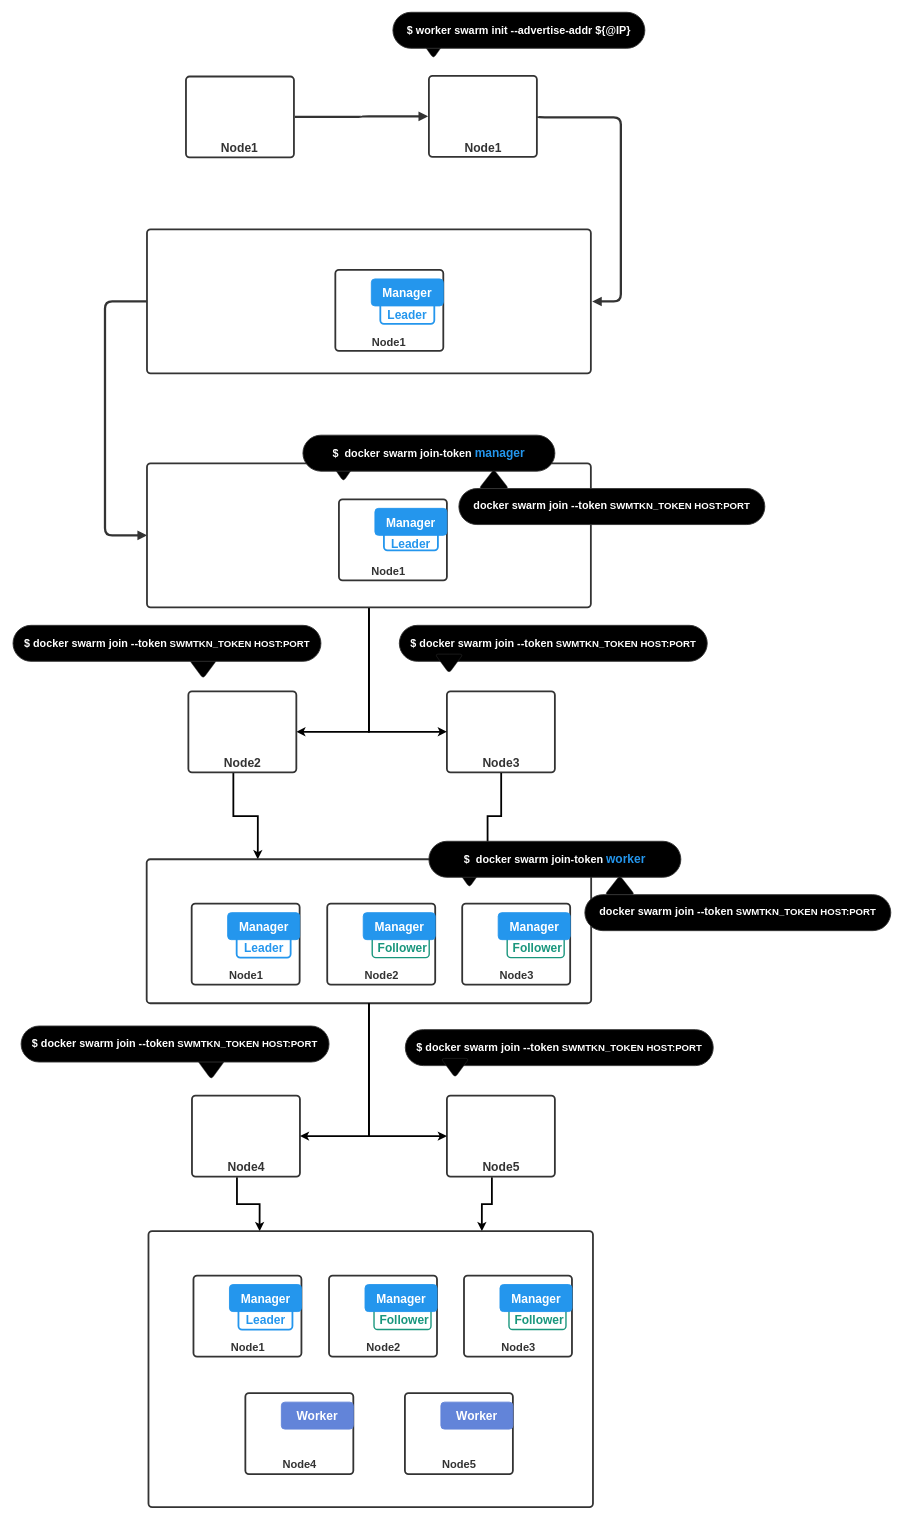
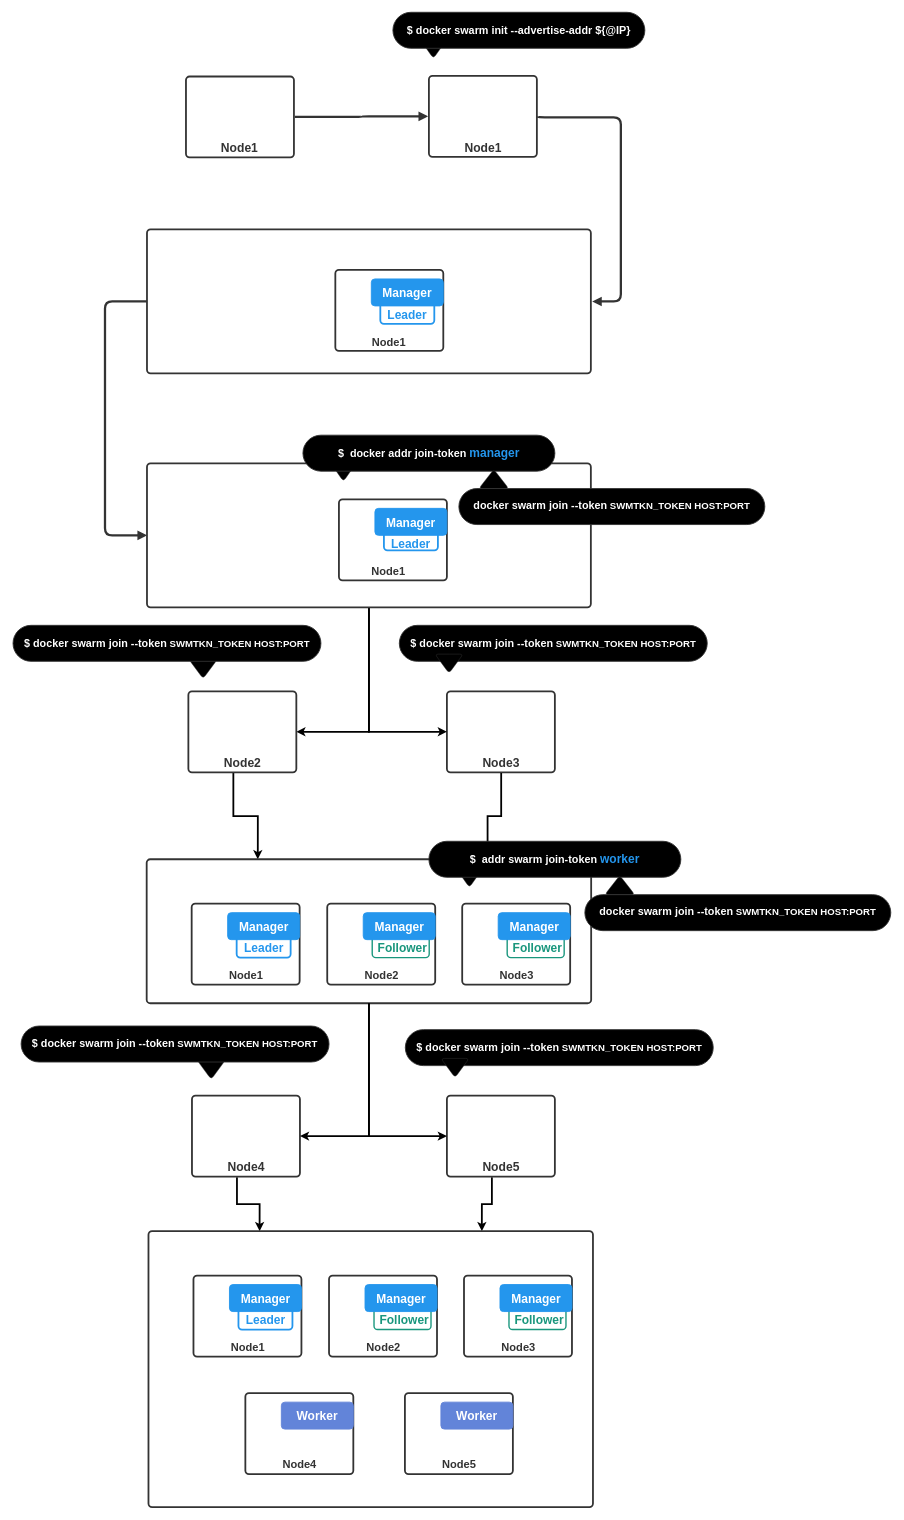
(519, 30) -> (519, 30)
(429, 453) -> (429, 453)
(555, 860) -> (555, 860)
